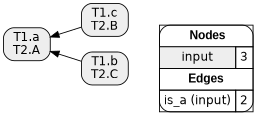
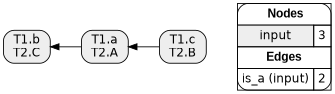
(70, 58) -> (70, 47)
